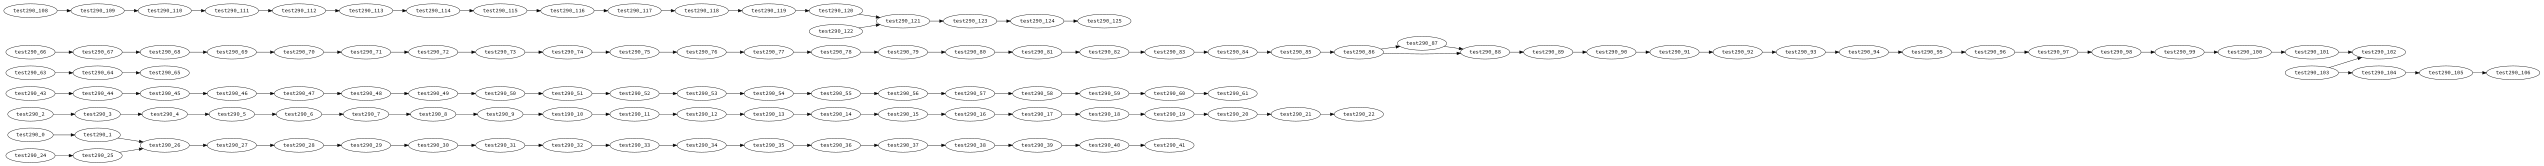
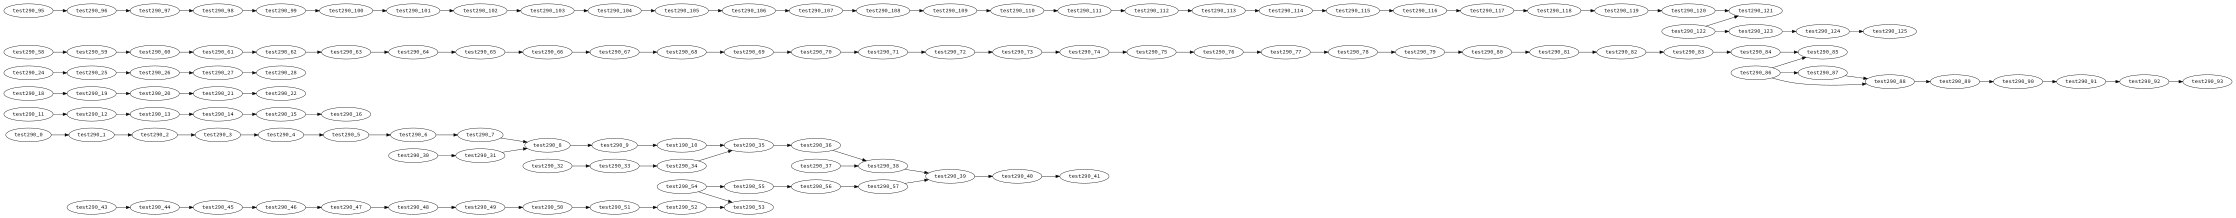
none -> (816, 11)
(935, 21) -> (1720, 31)
none -> (281, 52)
none -> (512, 52)
(1325, 52) -> (1787, 63)
(1864, 52) -> none
(2344, 63) -> (512, 11)
(733, 94) -> (713, 196)
(1002, 94) -> (915, 182)
(599, 114) -> (713, 145)
(1037, 114) -> none
(129, 140) -> (121, 135)
(366, 145) -> none
(532, 145) -> (513, 151)
(868, 145) -> (848, 155)
